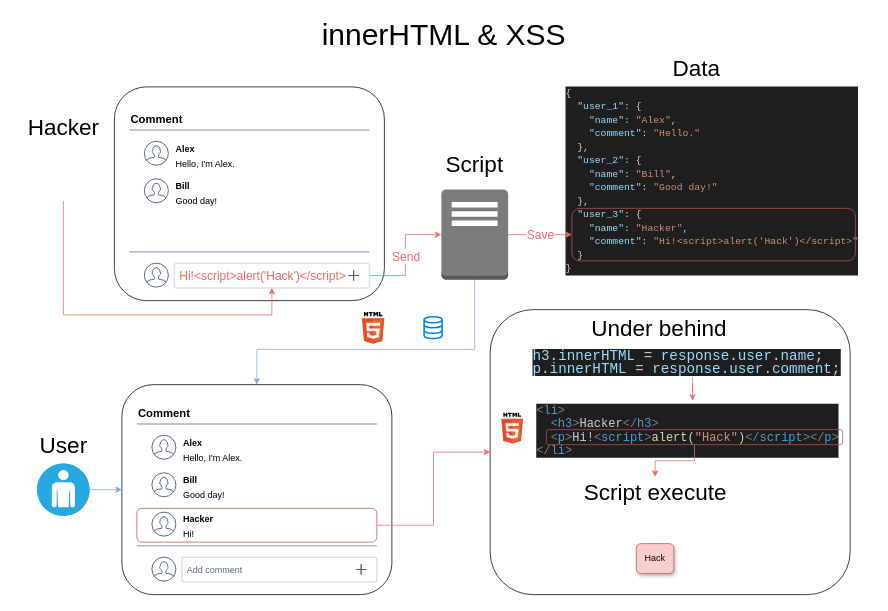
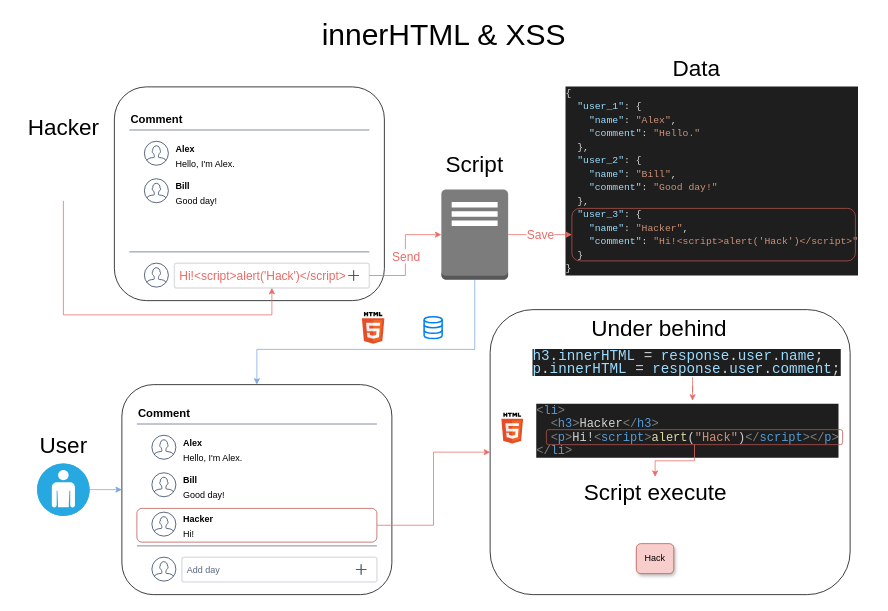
(214, 570) -> (204, 570)
